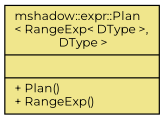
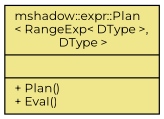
(55, 102) -> (36, 102)
